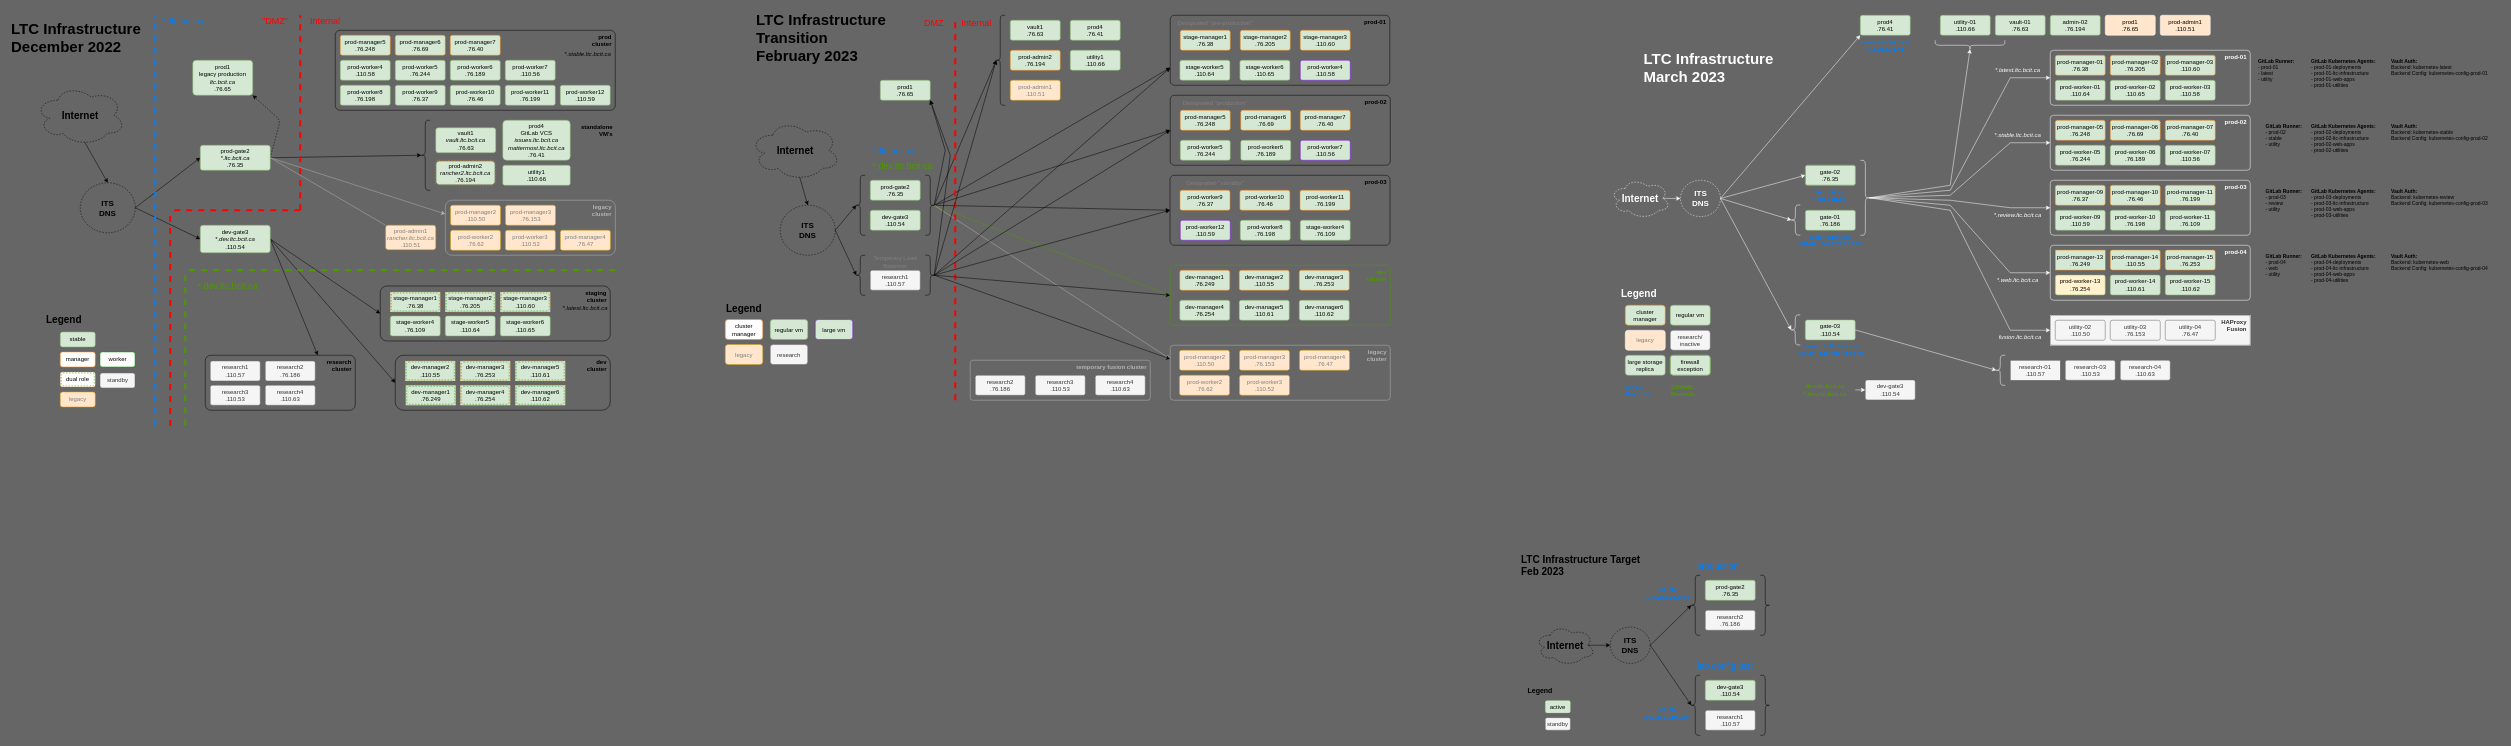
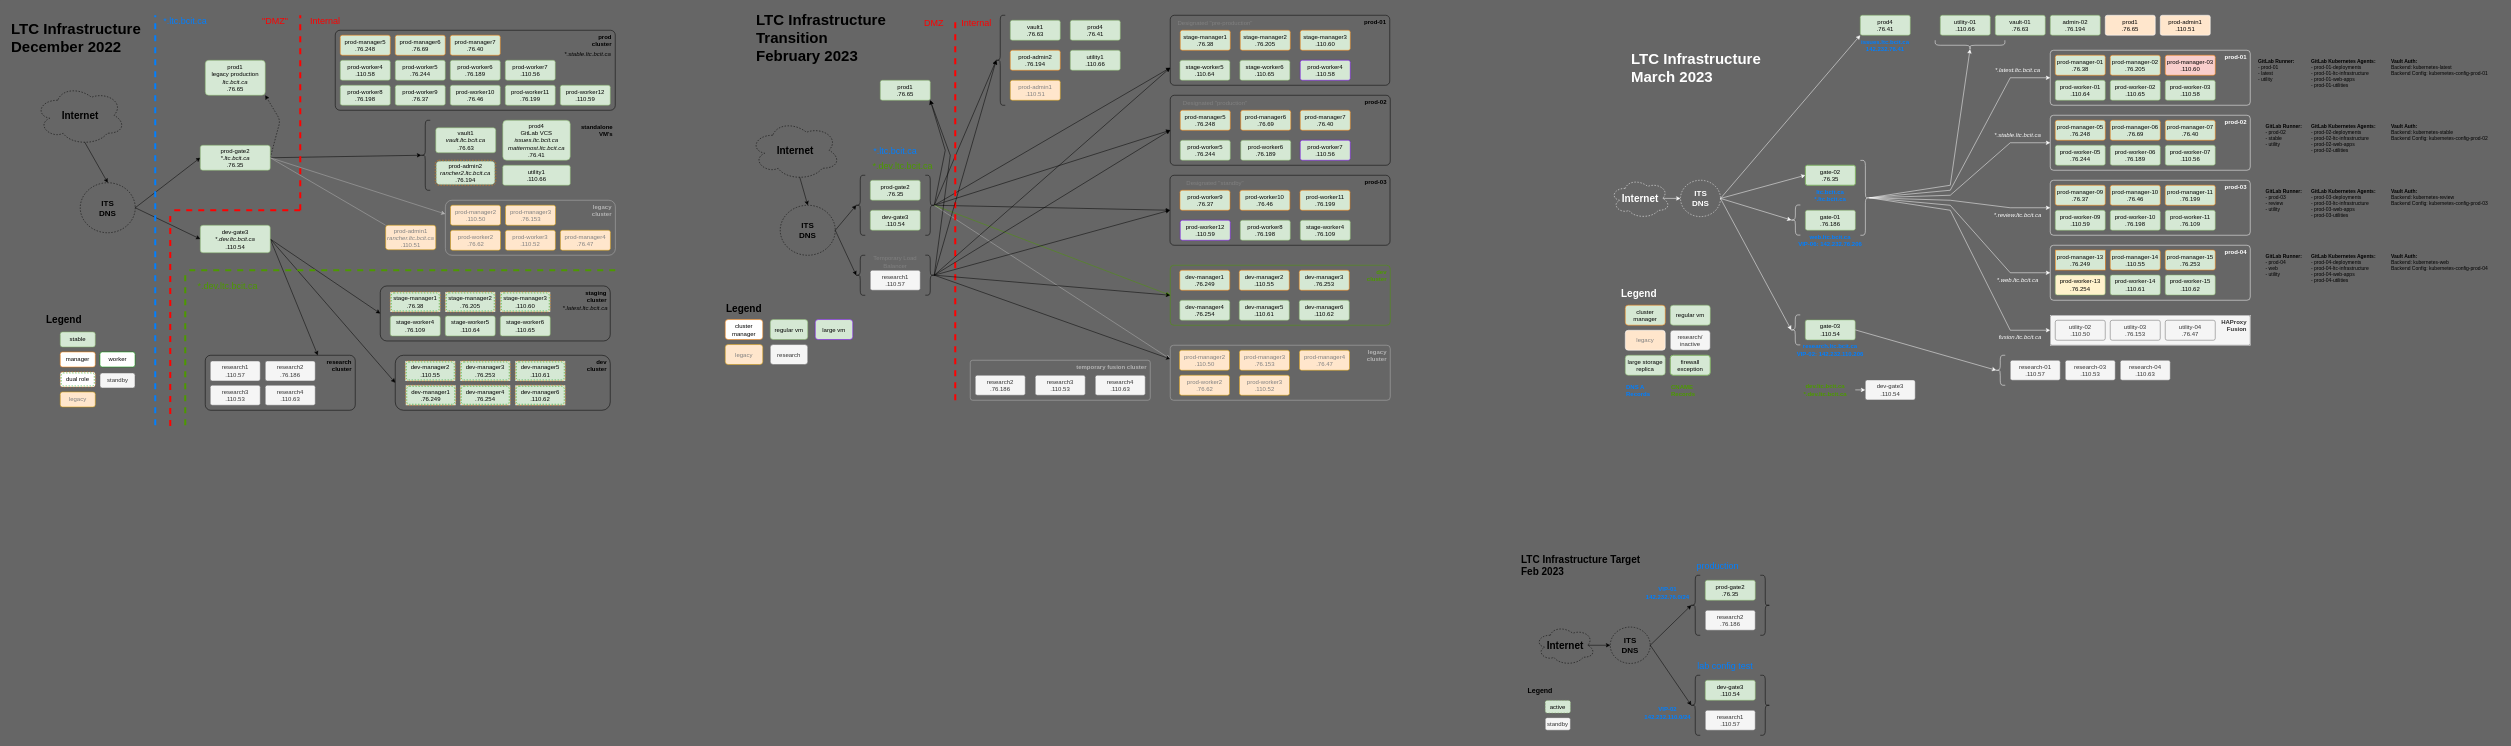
(2190, 65) -> (2190, 65)
(1713, 68) -> (1700, 68)
(223, 78) -> (235, 78)
(2035, 370) -> (2035, 370)
